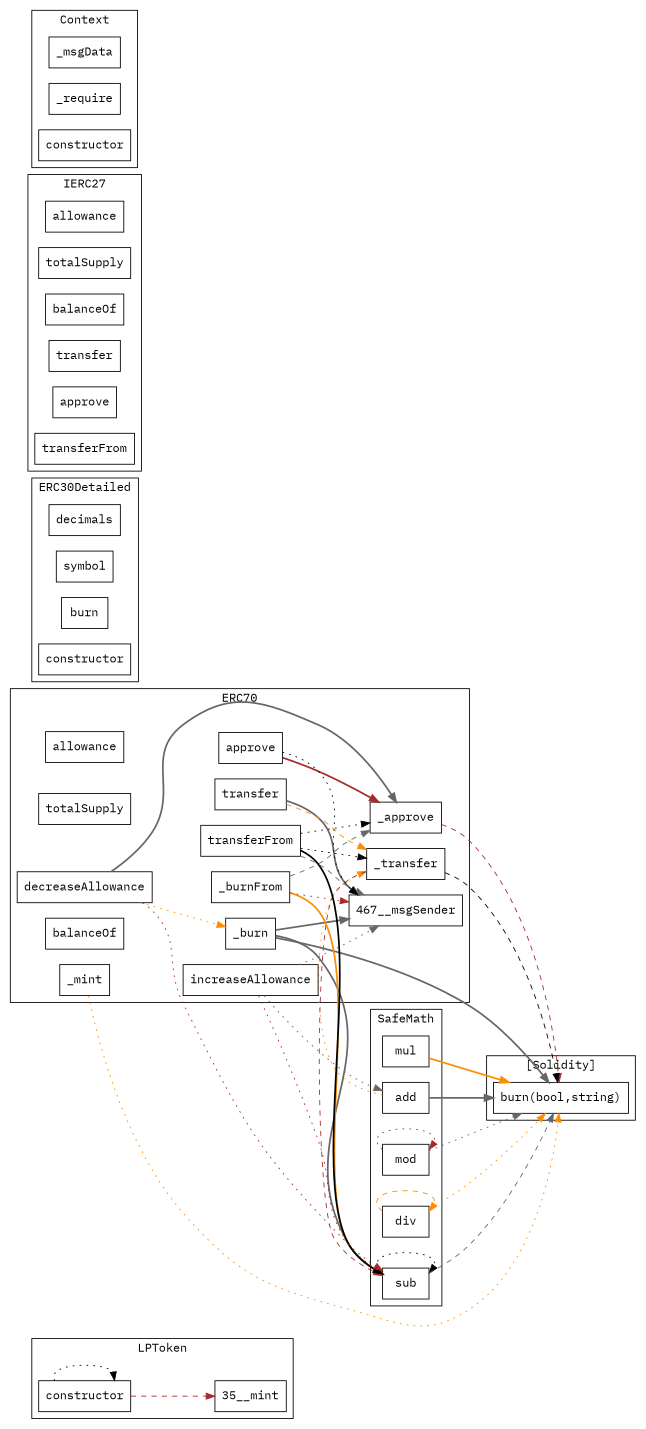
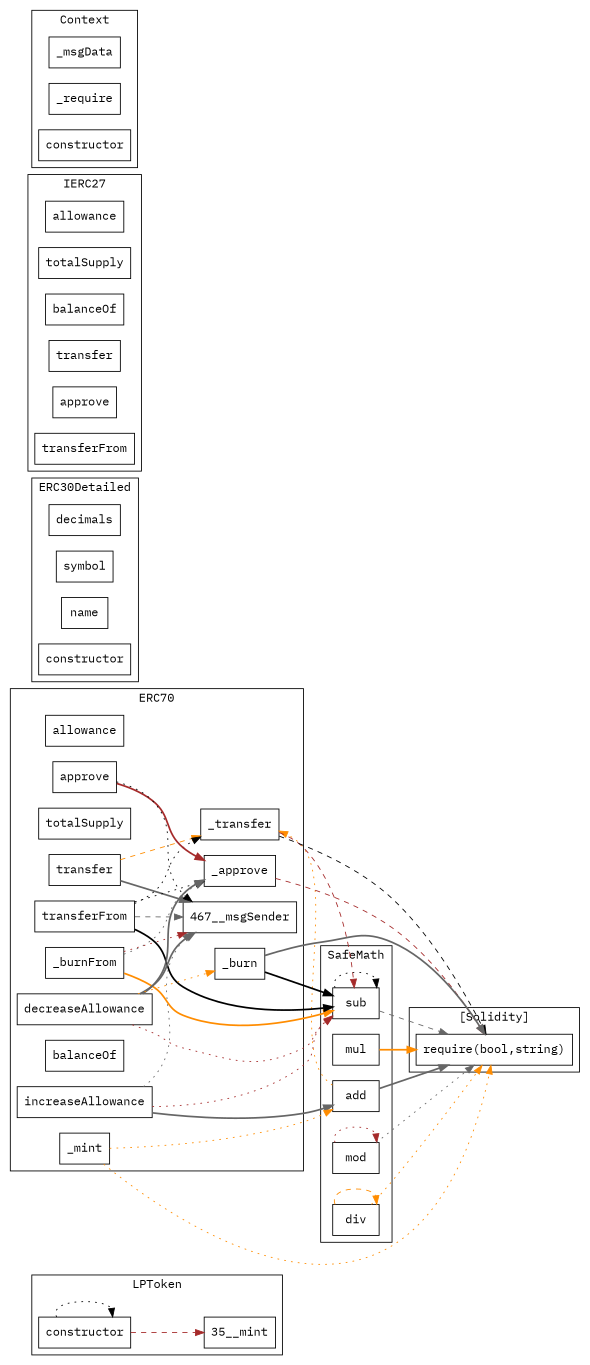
(85, 613) -> (85, 613)
(328, 858) -> (163, 927)
(308, 925) -> (166, 968)
(312, 1045) -> (239, 1118)
(342, 1084) -> (295, 982)
(561, 1098) -> (494, 1050)
none -> (219, 1140)
